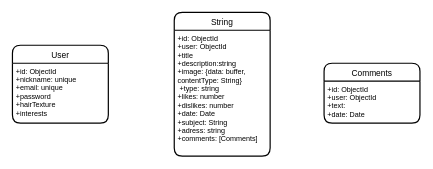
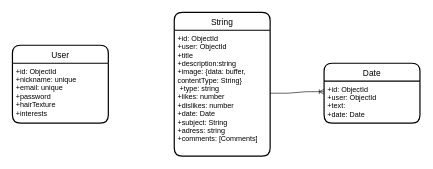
(372, 73) -> (372, 73)
none -> (306, 92)
